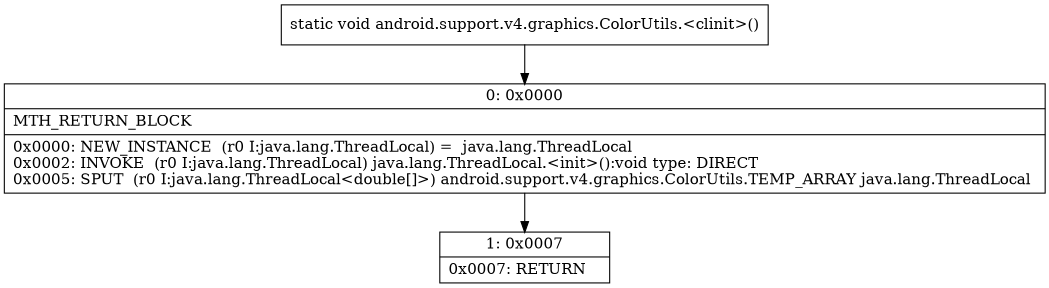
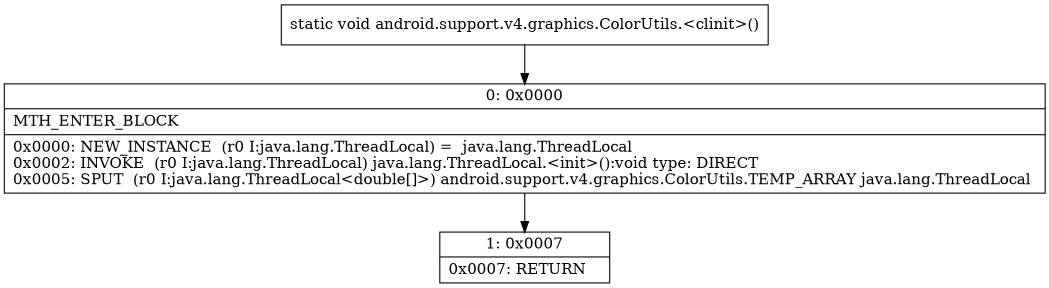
(103, 121) -> (96, 121)
